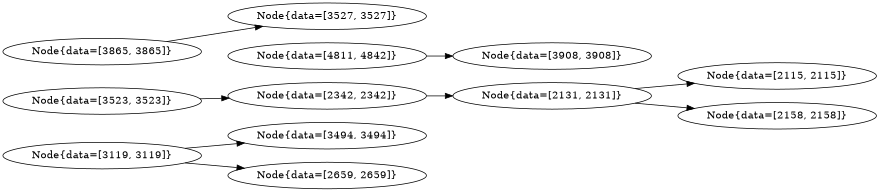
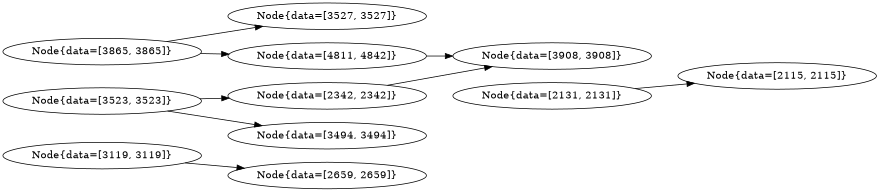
none -> (211, 54)
(436, 96) -> (436, 77)
(777, 116) -> none
(211, 146) -> (211, 118)
